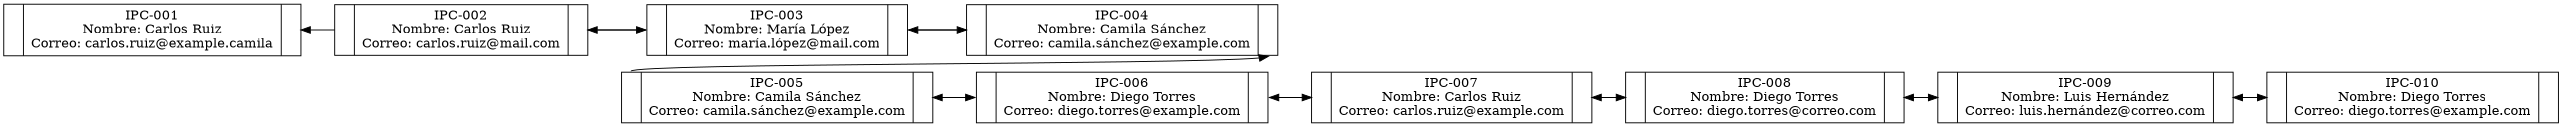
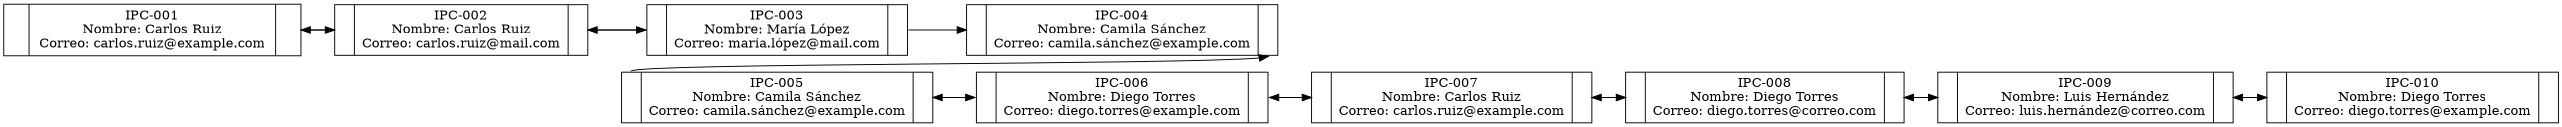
none -> (313, 30)
(942, 30) -> none
(152, 44) -> (152, 44)
